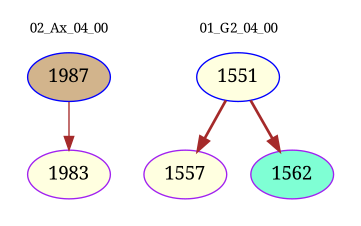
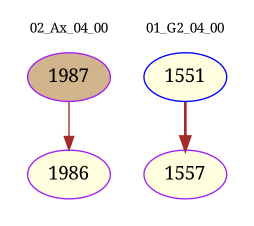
(69, 77) -> (69, 77)
(69, 175) -> (69, 175)
(292, 175) -> none
